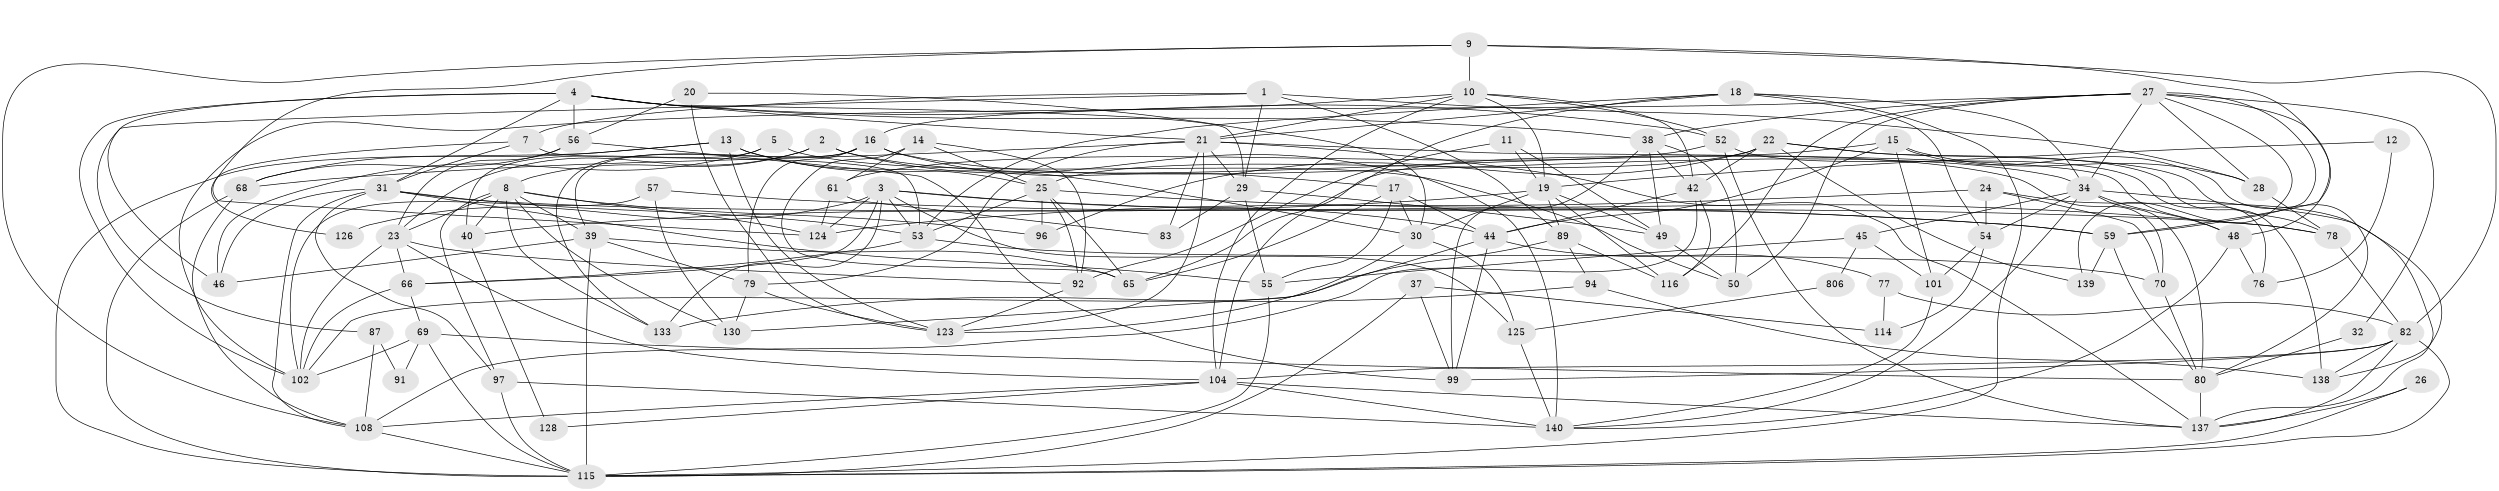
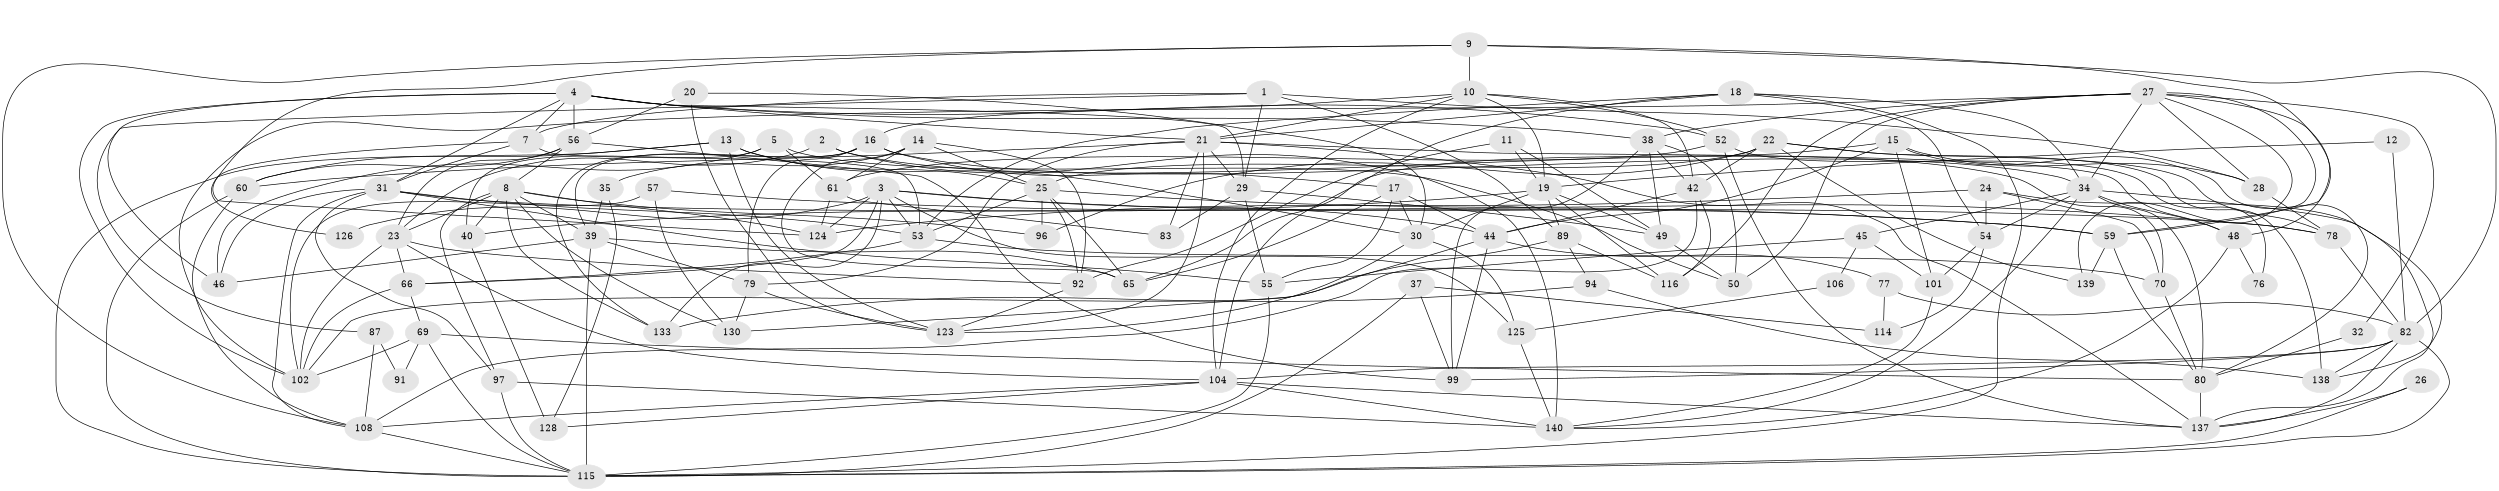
none -> (550, 117)
(665, 166) -> (532, 171)
none -> (810, 170)
(242, 189) -> (242, 189)
none -> (605, 189)
(2359, 246) -> (2399, 237)
(1835, 285) -> (1835, 285)
